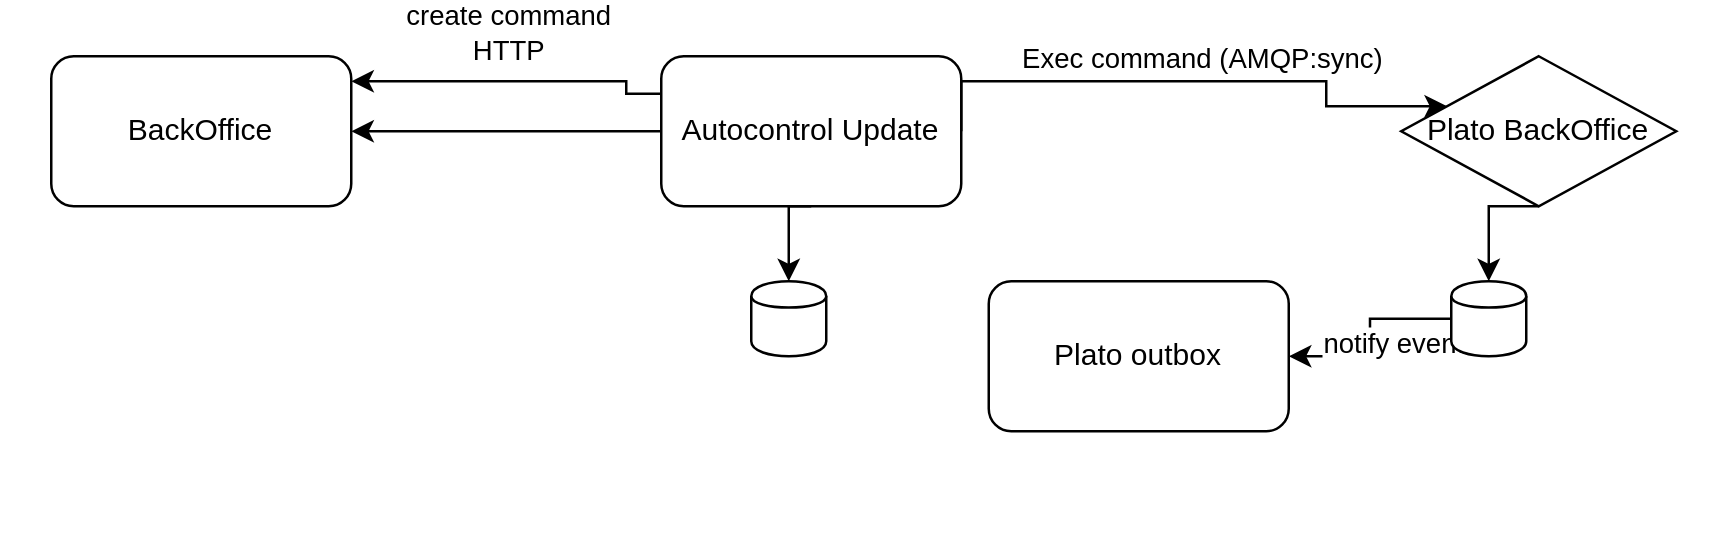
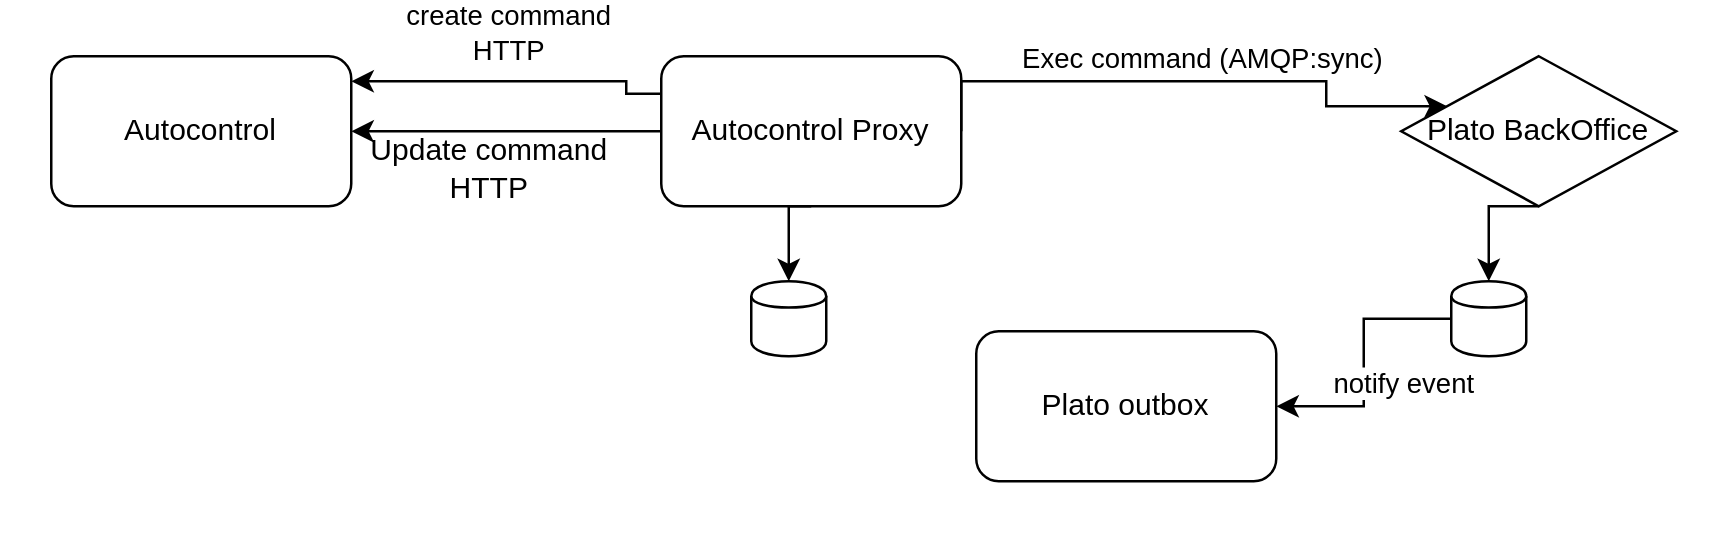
(201, 131) -> (201, 131)
(811, 131) -> (811, 131)
none -> (489, 169)
(1139, 356) -> (1126, 406)
